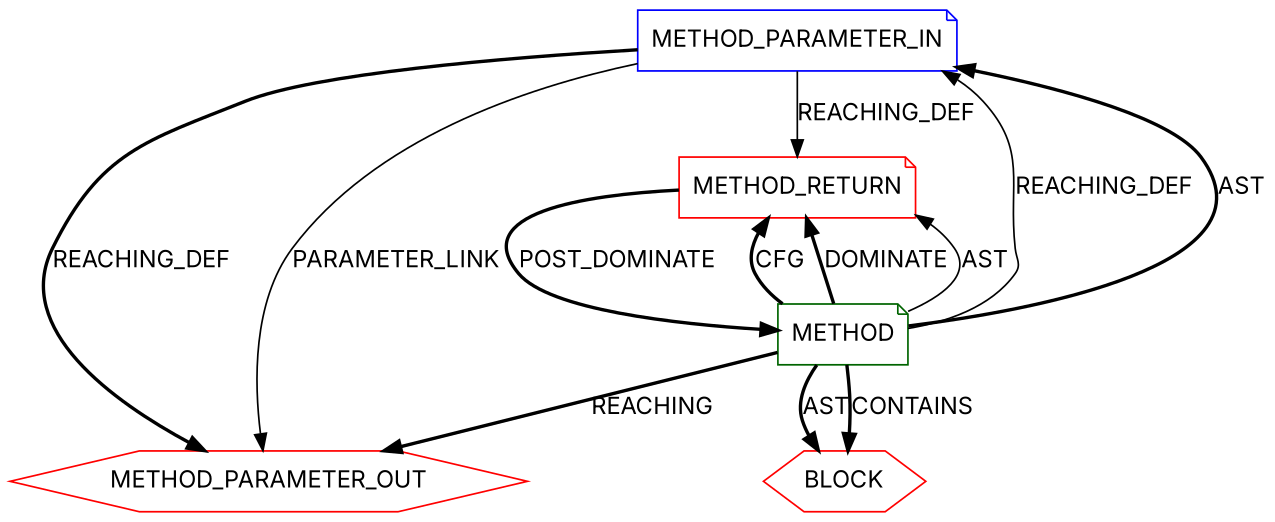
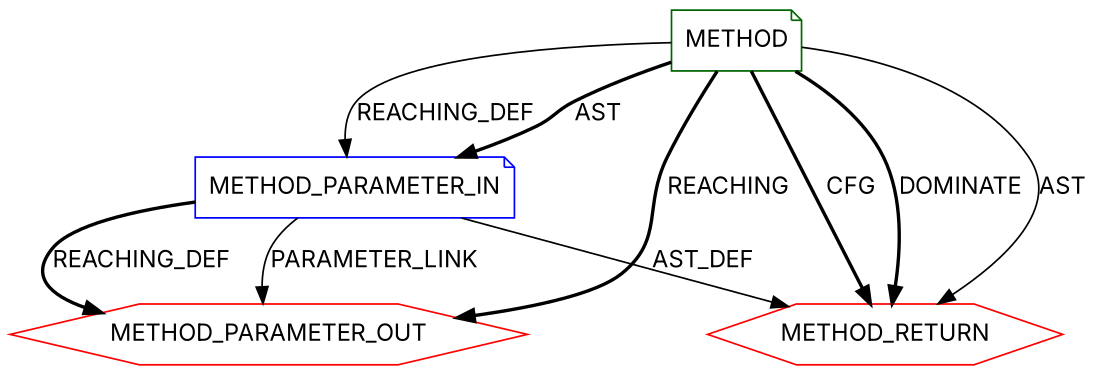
(887, 114) -> (704, 261)
(797, 187) -> (885, 334)
(531, 283) -> none
(845, 481) -> none
